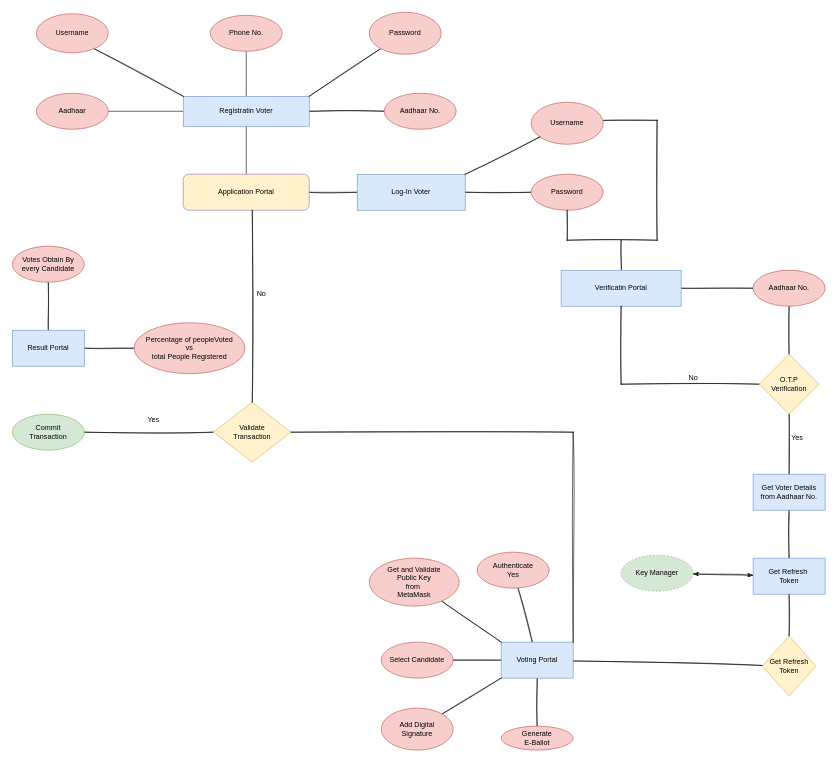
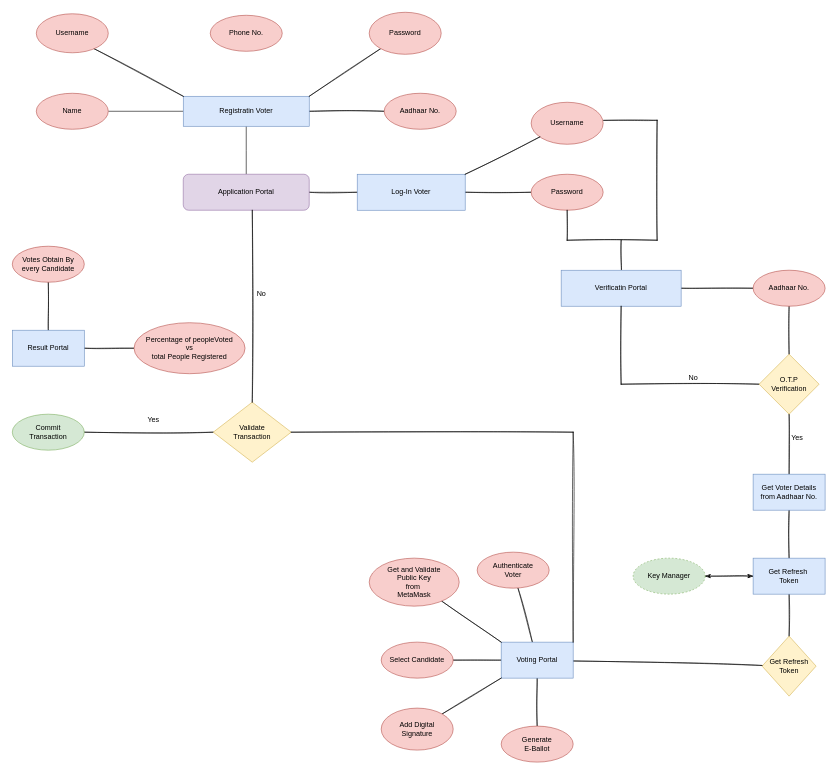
(246, 74) -> none
(72, 111) -> (72, 111)
(246, 192) -> (246, 192)
(513, 570) -> (513, 570)
(657, 573) -> (669, 576)
(537, 738) -> (537, 744)
